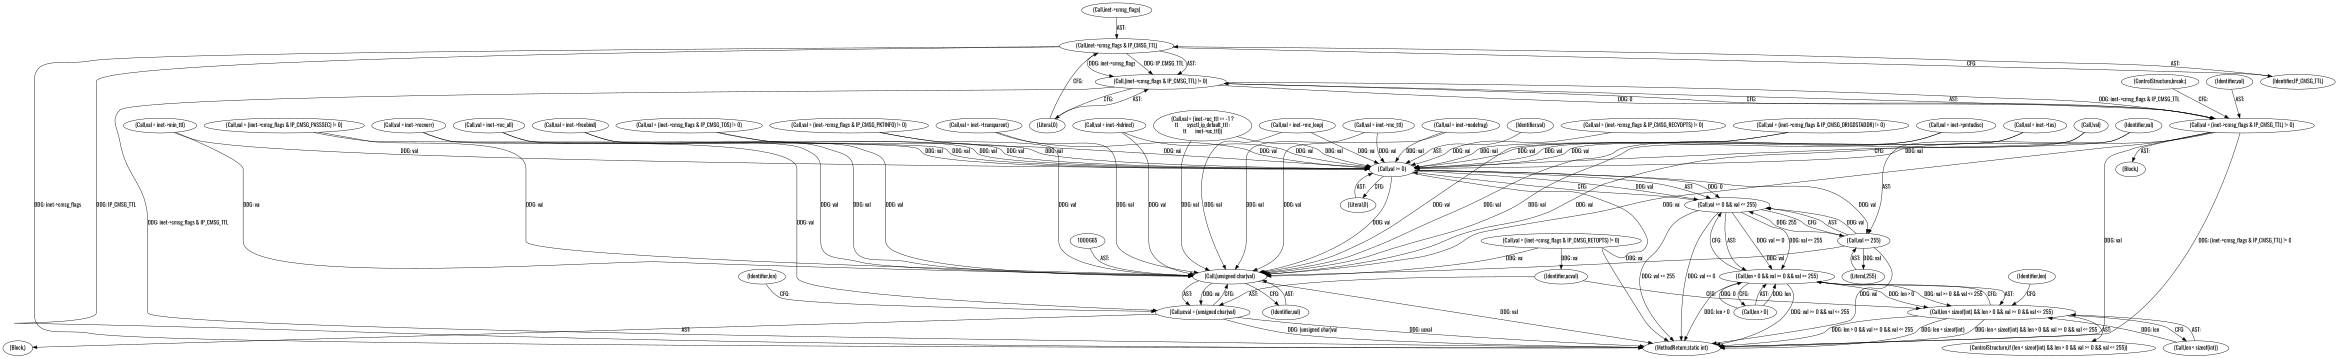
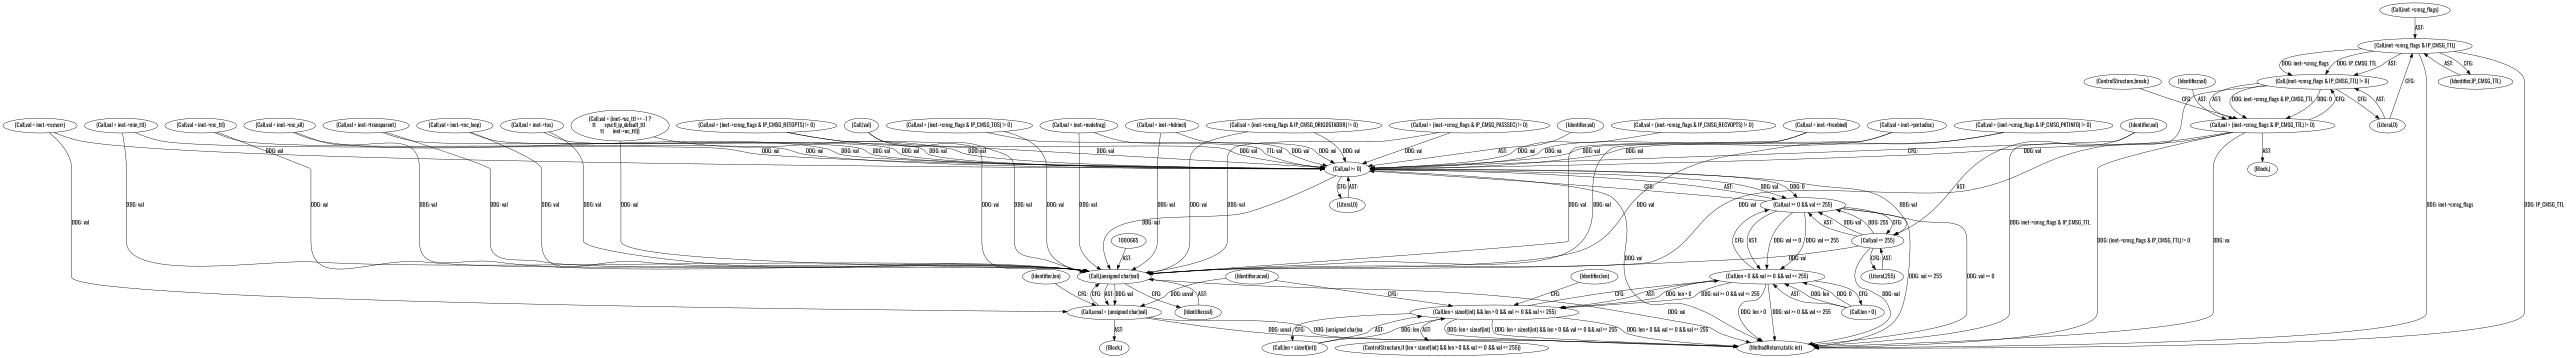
(1054, 151) -> (1275, 151)
(1561, 257) -> (1054, 152)
(1872, 259) -> (1877, 259)
(1254, 295) -> (1182, 295)
